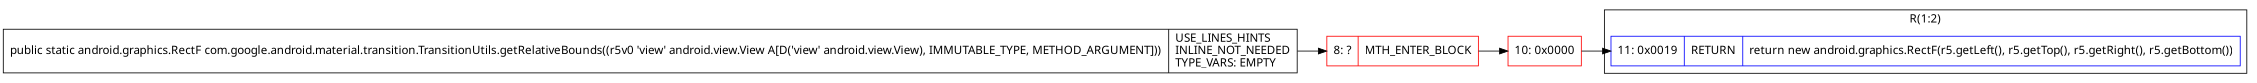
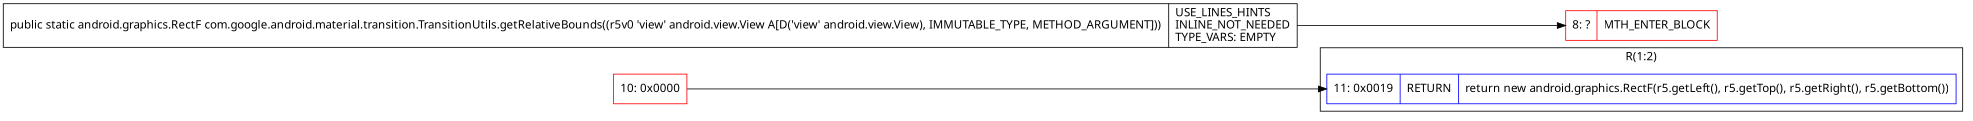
(1489, 51) -> none
